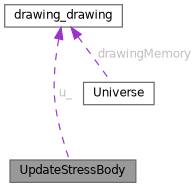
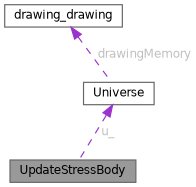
(55, 100) -> (93, 137)
